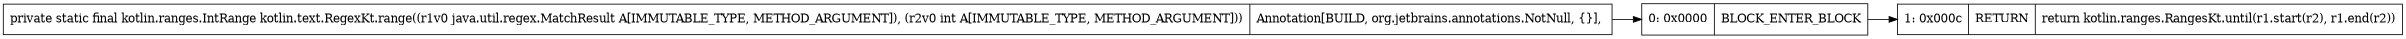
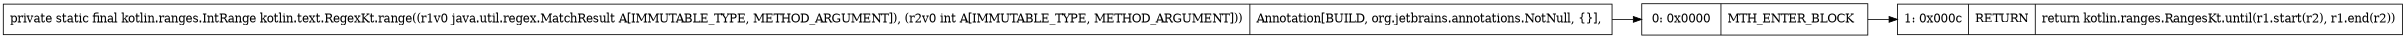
(1791, 19) -> (1791, 19)
